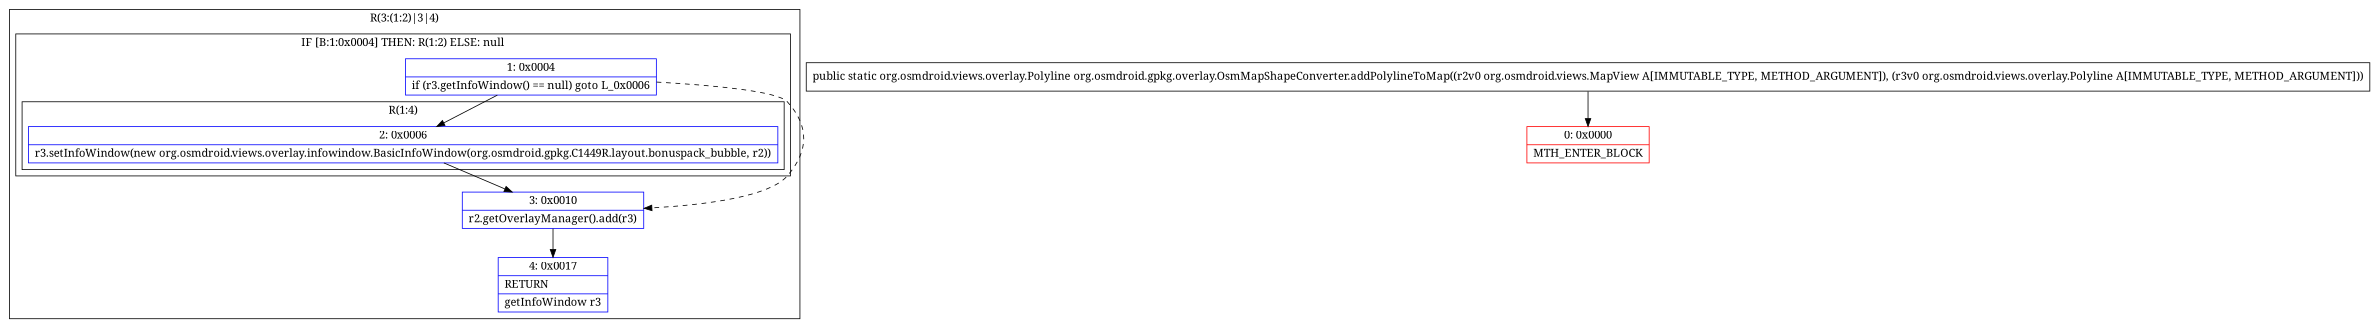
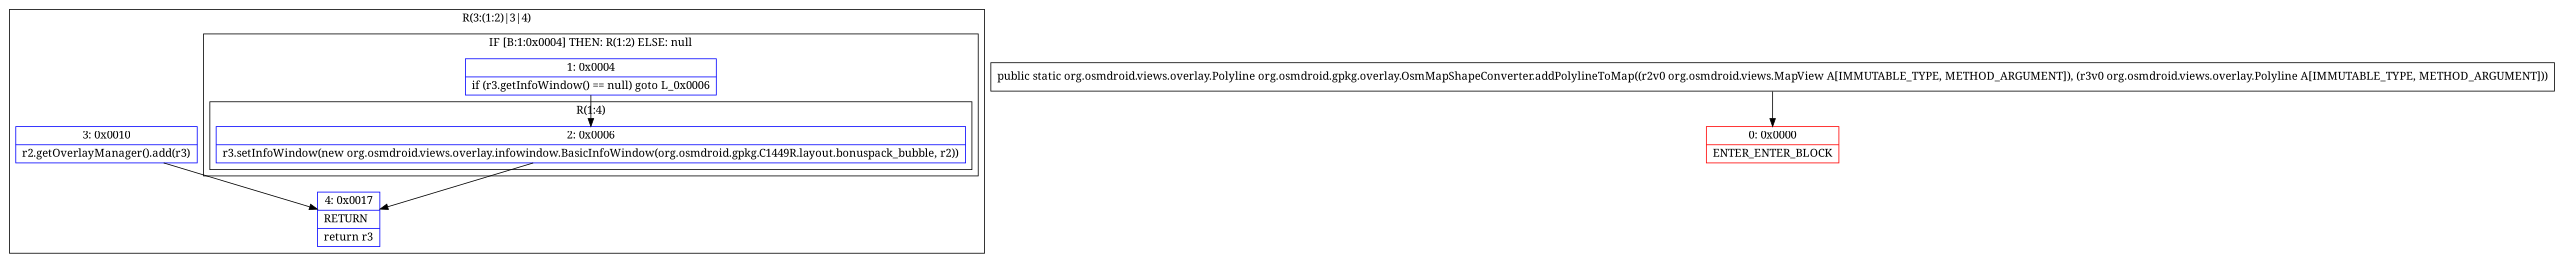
(1588, 153) -> (1773, 153)
(487, 181) -> (460, 185)
(774, 185) -> none
(553, 303) -> (349, 237)
